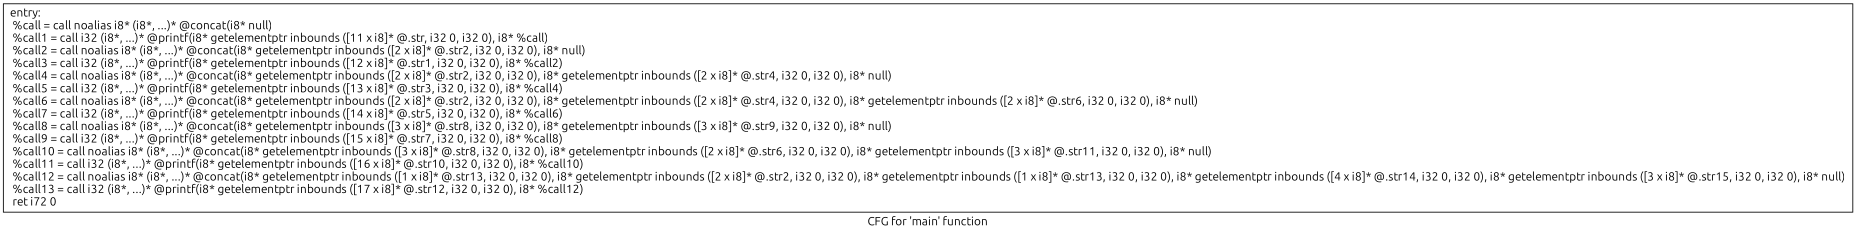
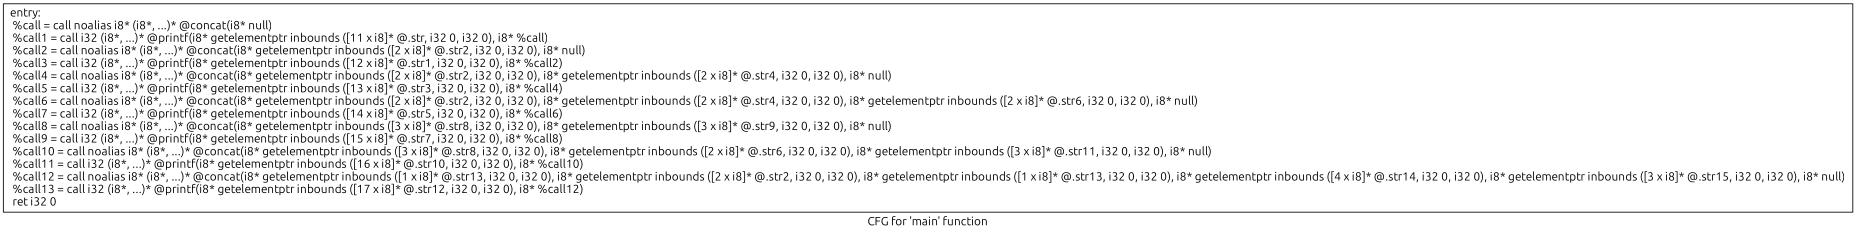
(34, 202) -> (34, 202)
